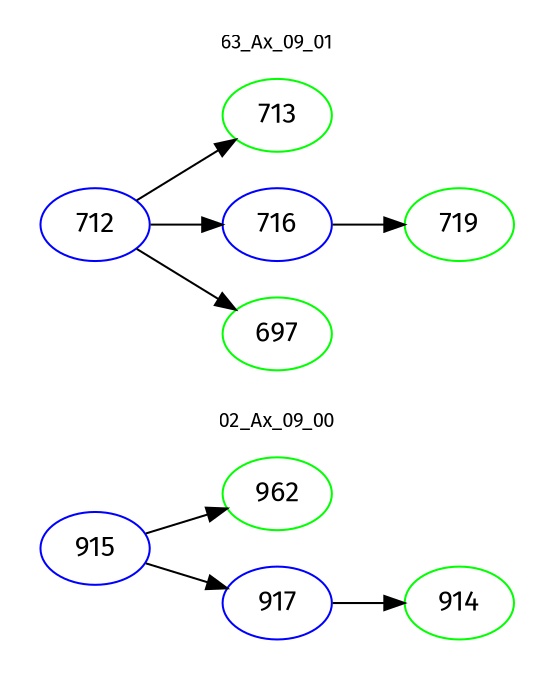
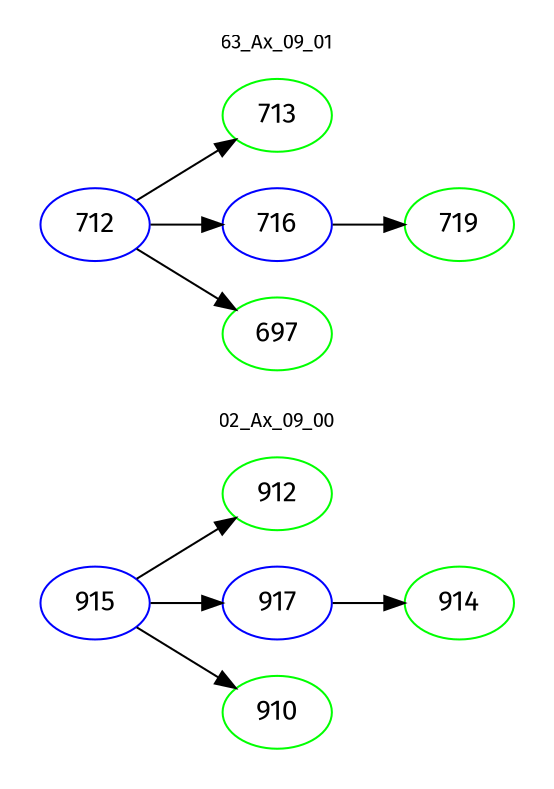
(277, 494) -> (277, 494)
none -> (277, 712)
